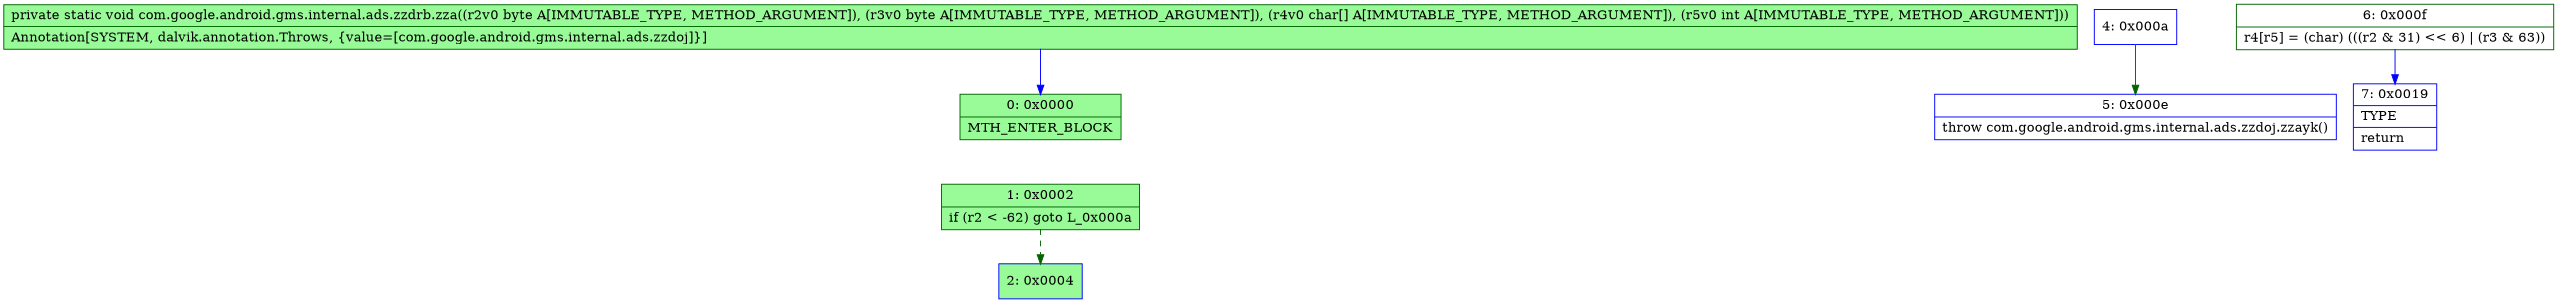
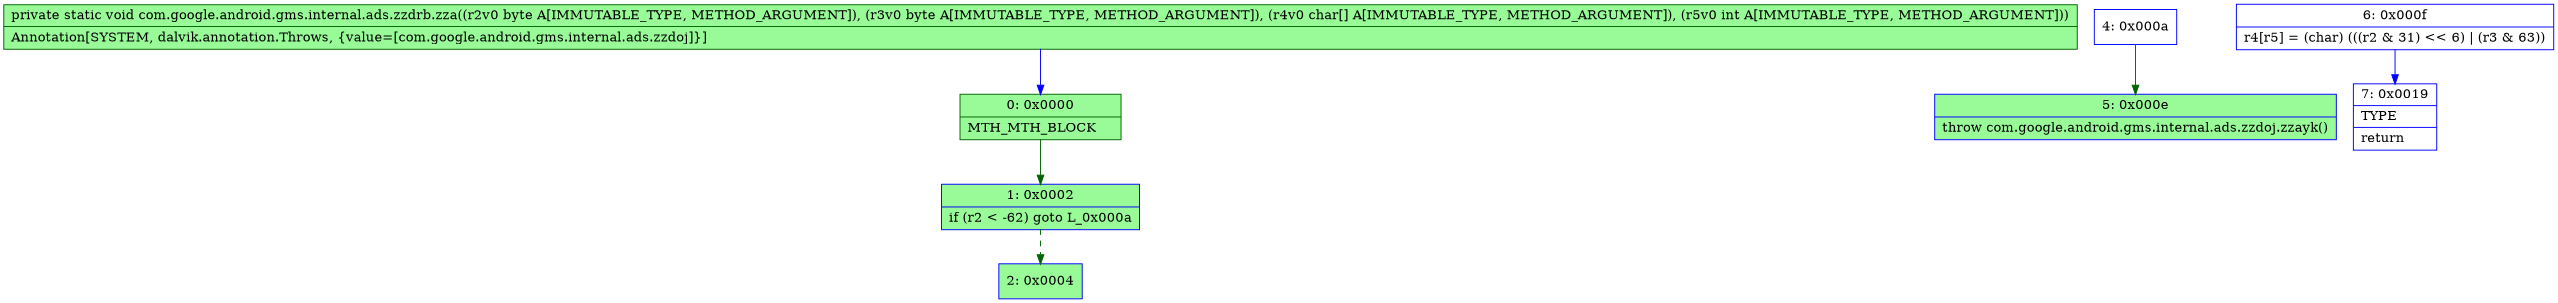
(2395, 27) -> (2395, 27)
(2136, 117) -> (2136, 117)
(1041, 128) -> (1032, 128)
none -> (1041, 157)
(1041, 207) -> (1041, 207)
